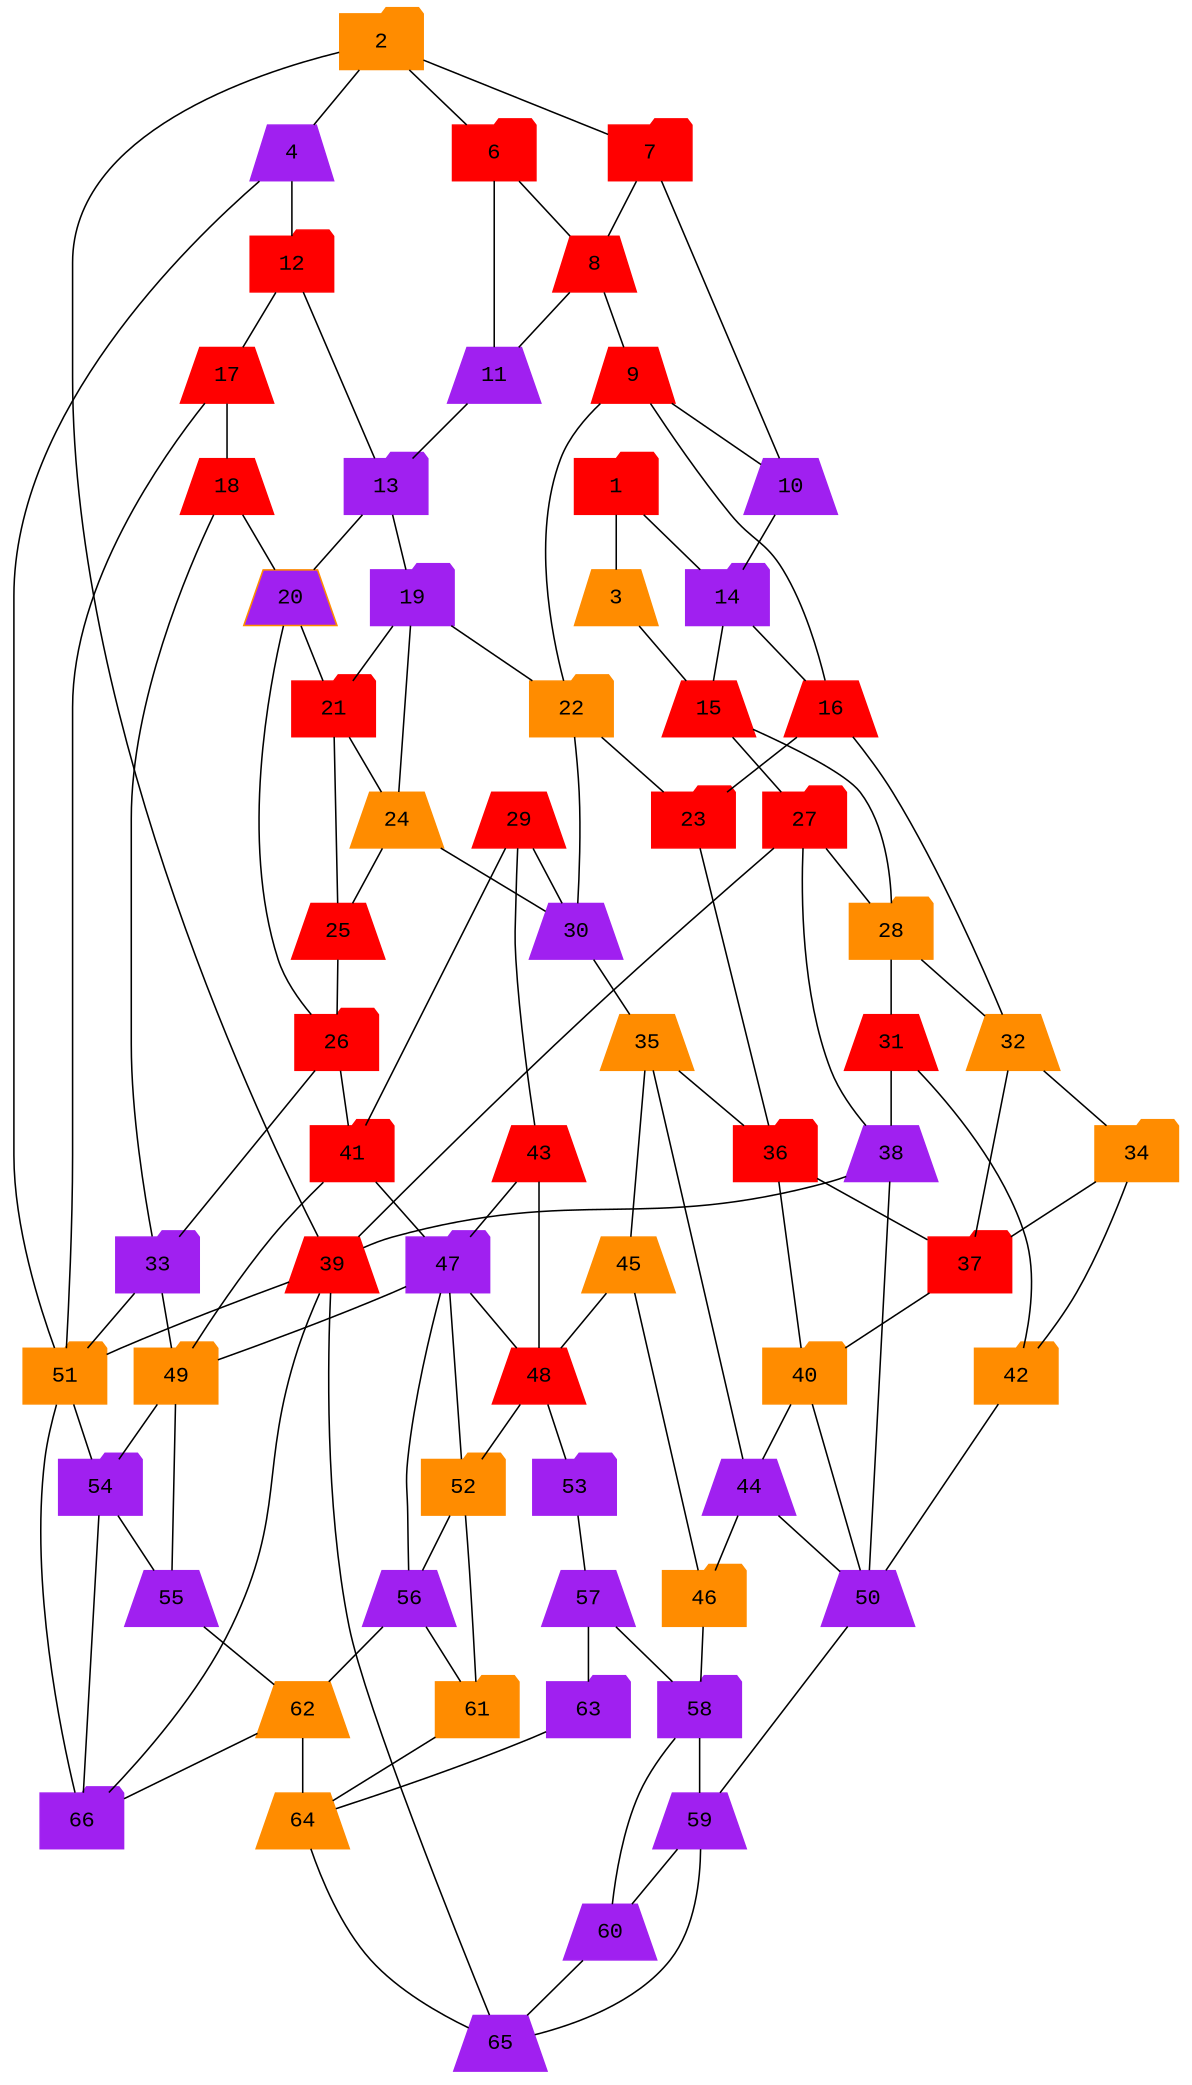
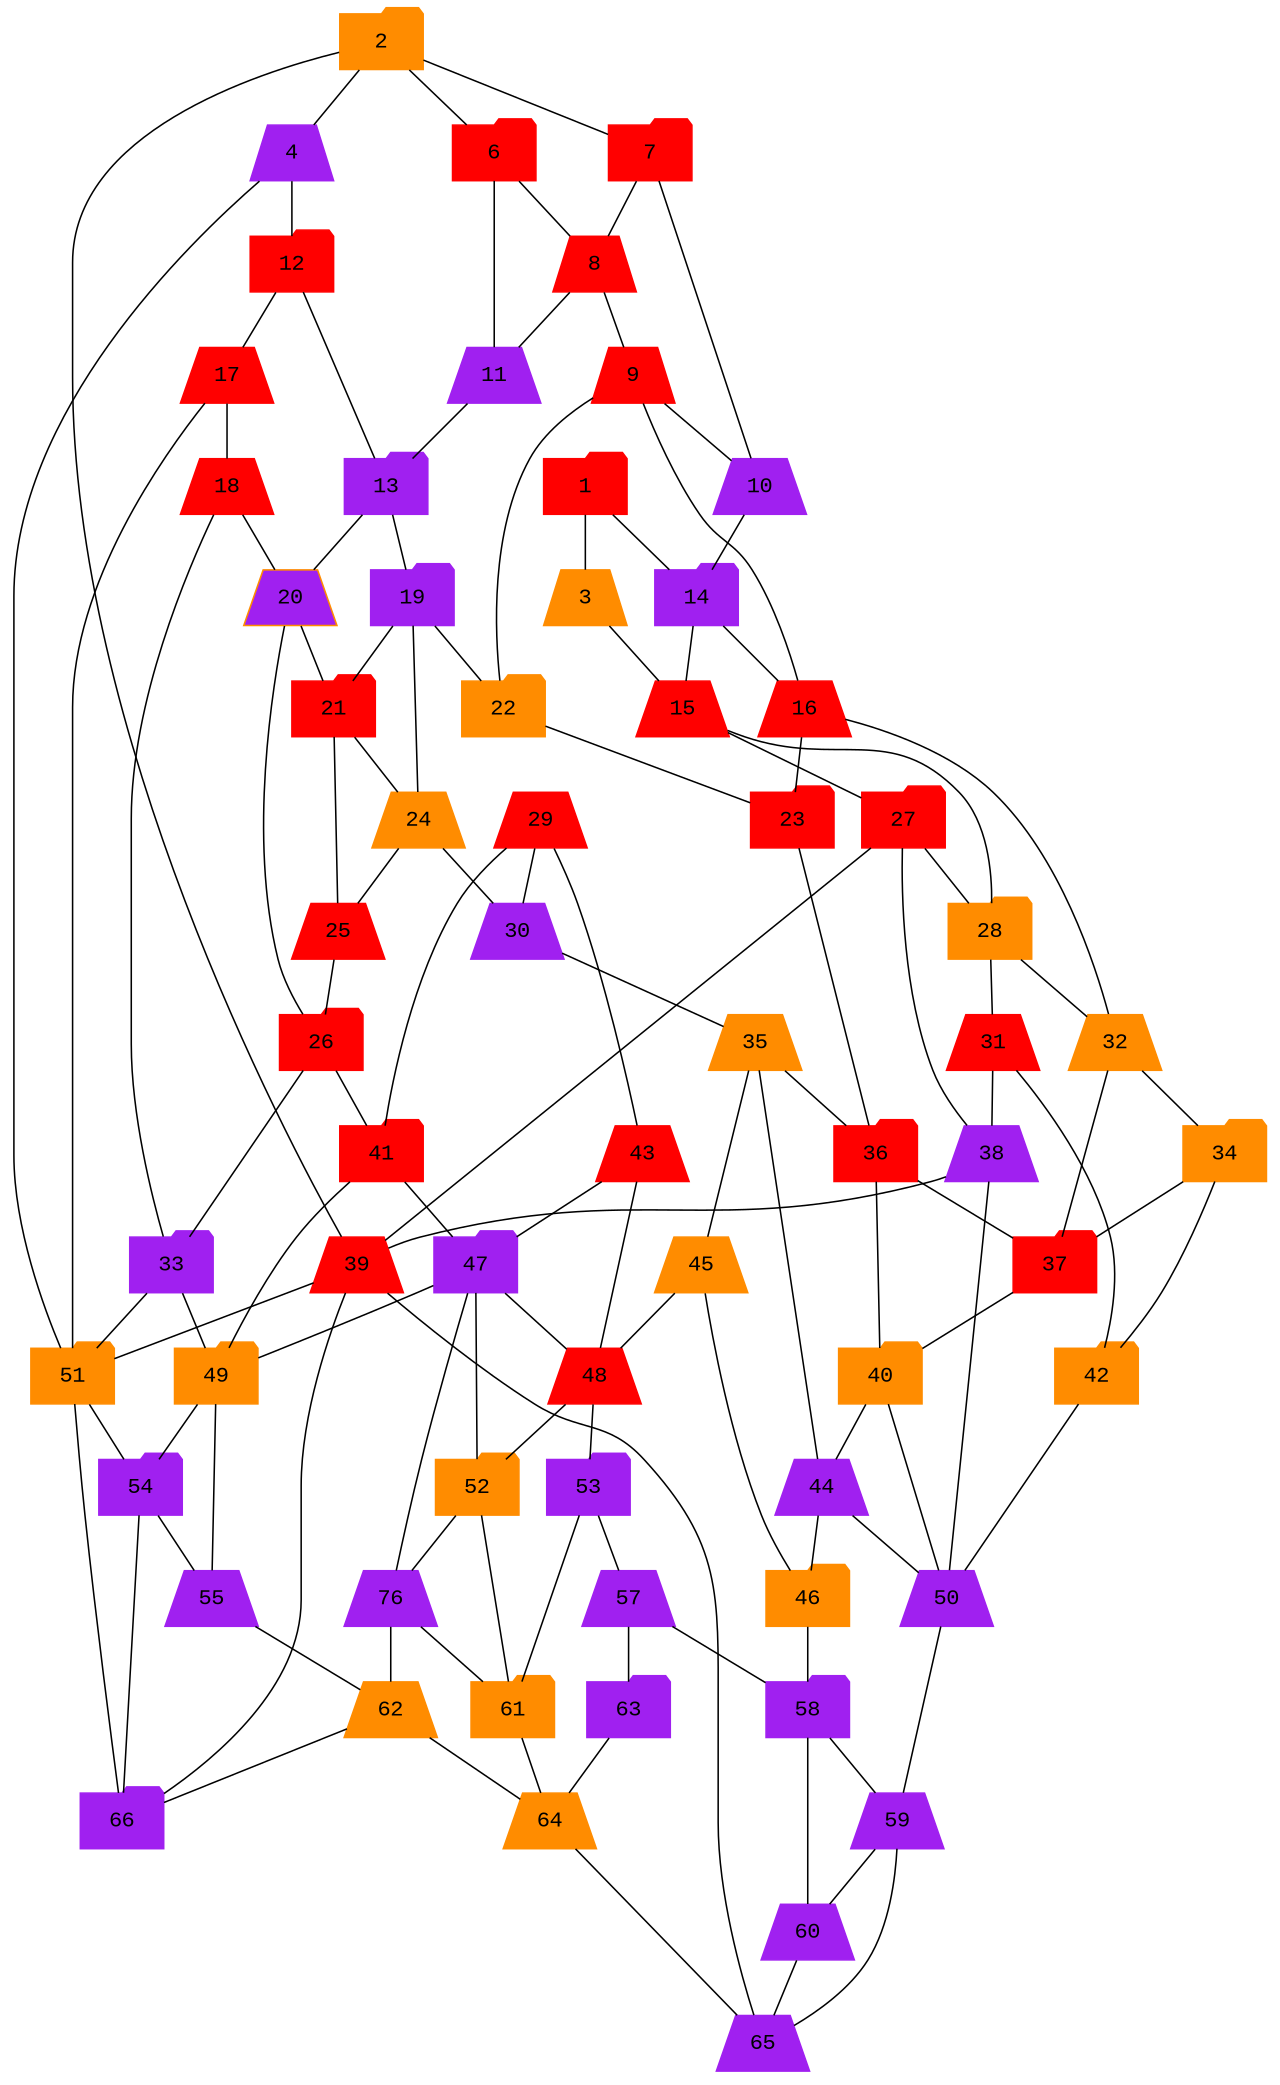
(580, 820) -> none
(409, 1598) -> (391, 1598)
none -> (551, 1598)
